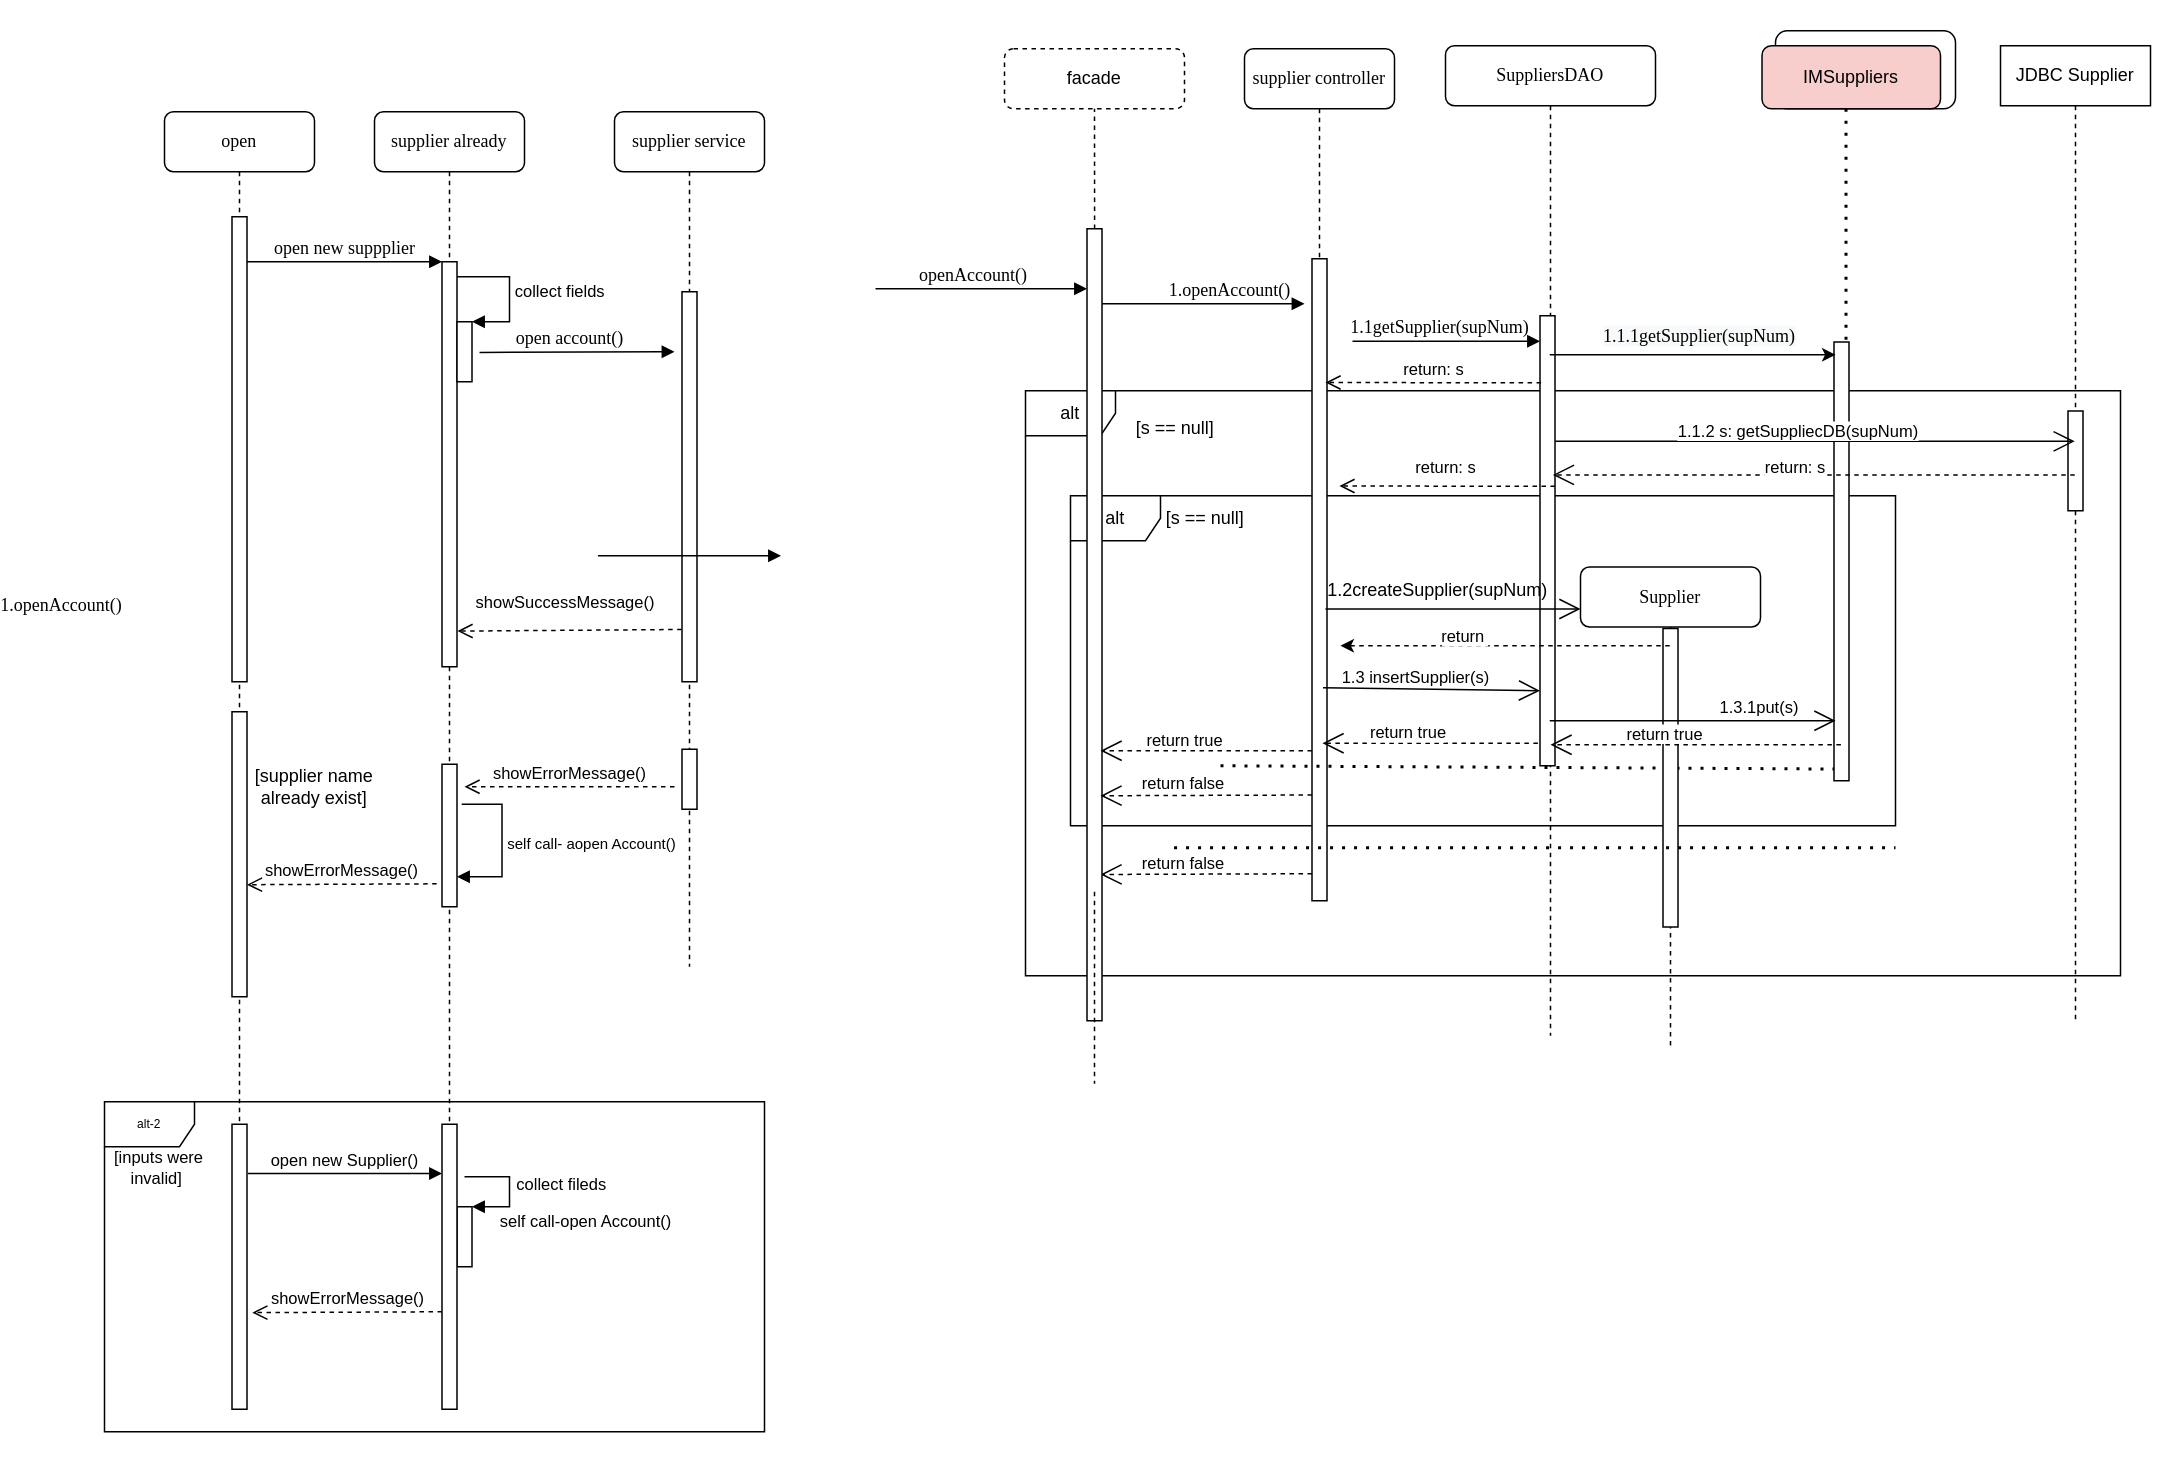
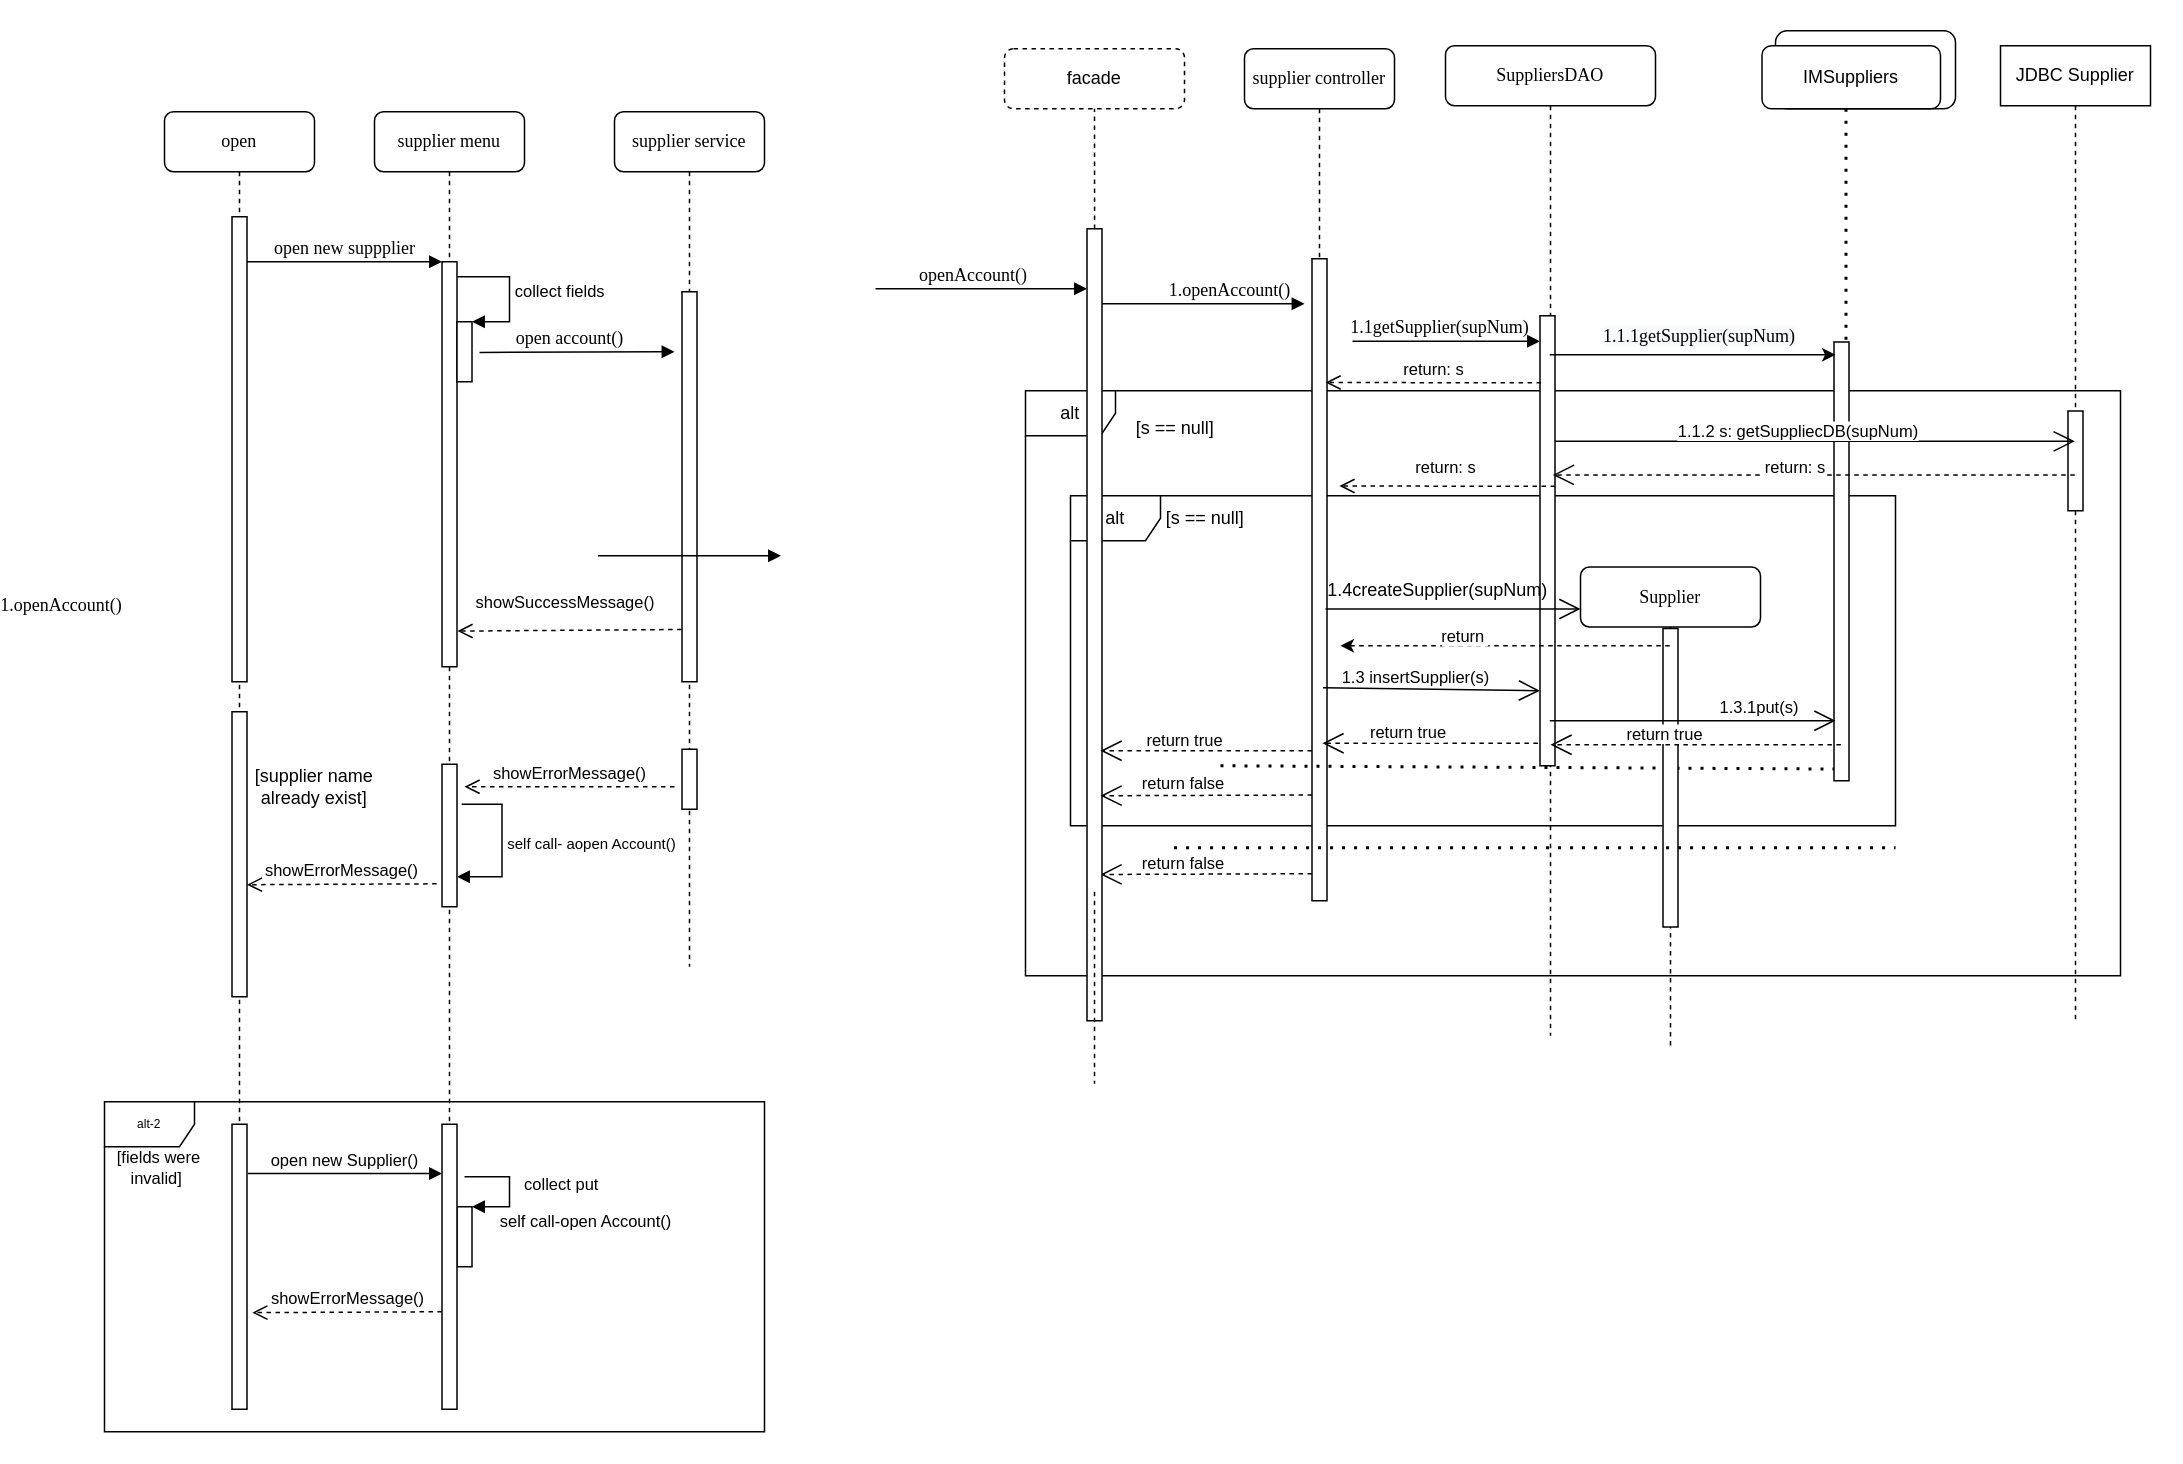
(1851, 77) -> (1851, 77)
(449, 142) -> (449, 142)
(1438, 590) -> (1438, 590)
(159, 1168) -> (159, 1168)
(562, 1184) -> (562, 1184)
